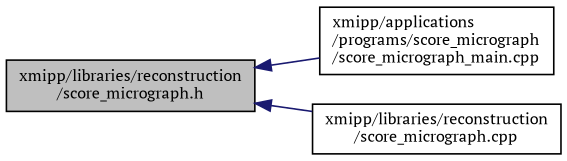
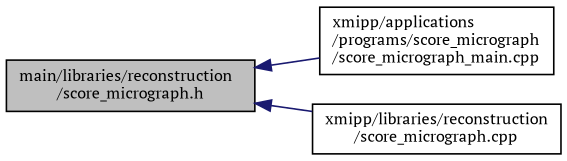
(131, 86) -> (131, 86)
